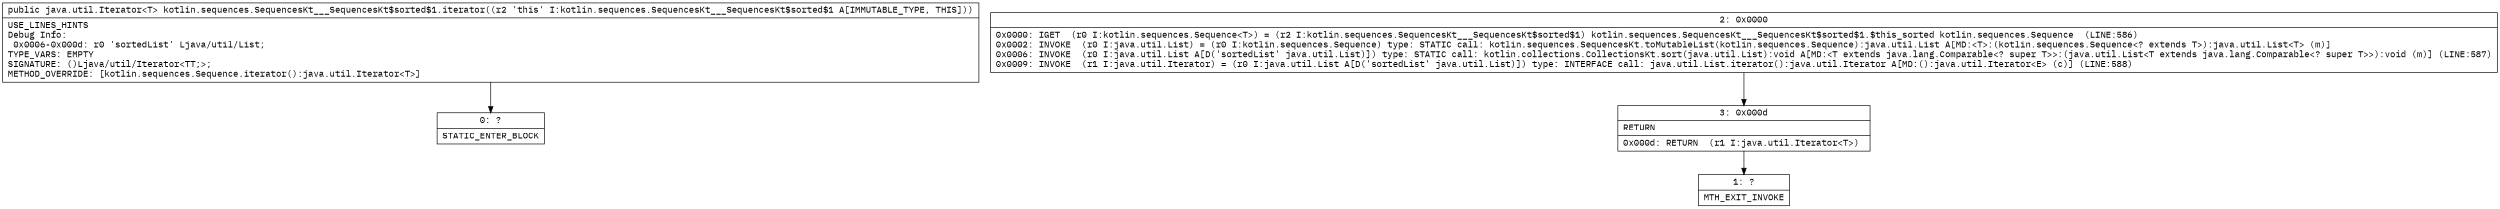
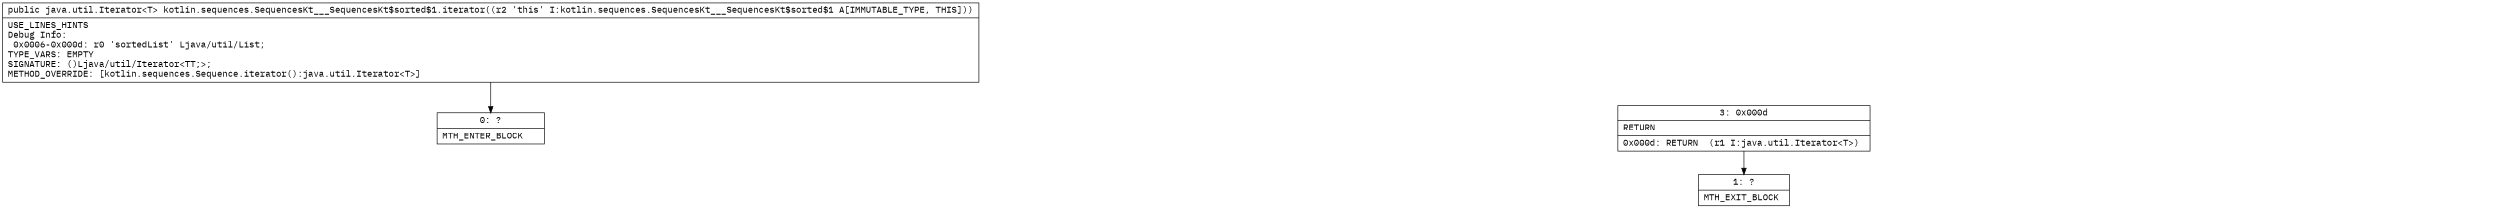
(1744, 43) -> none
(491, 136) -> (483, 136)
(1744, 198) -> (1741, 198)
